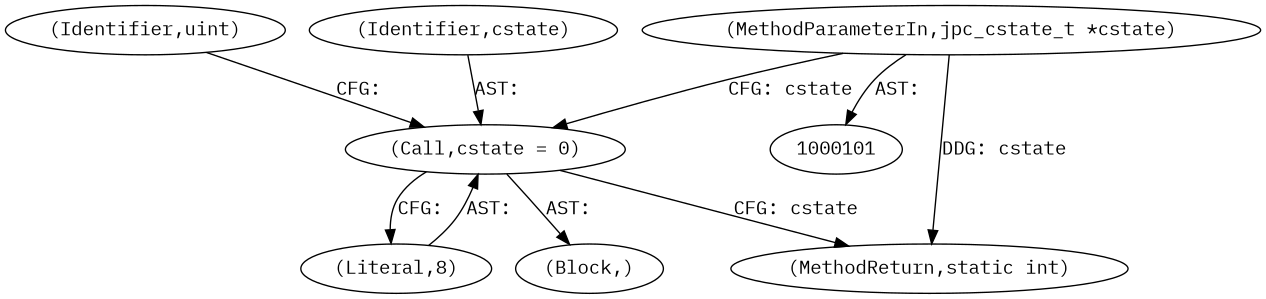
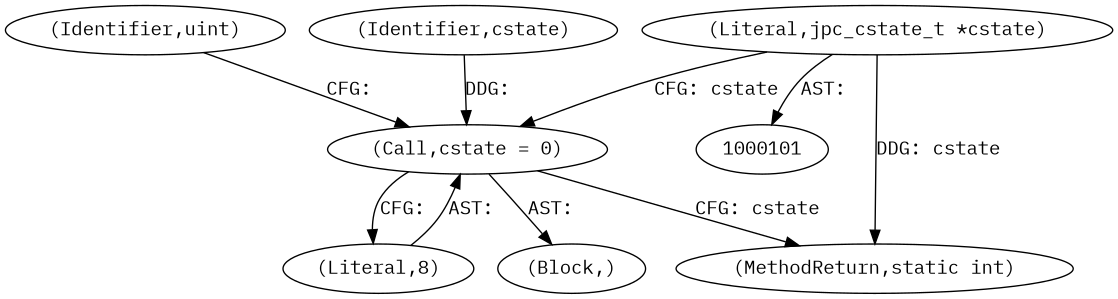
(951, 30) -> (877, 30)
(503, 90) -> (494, 90)
